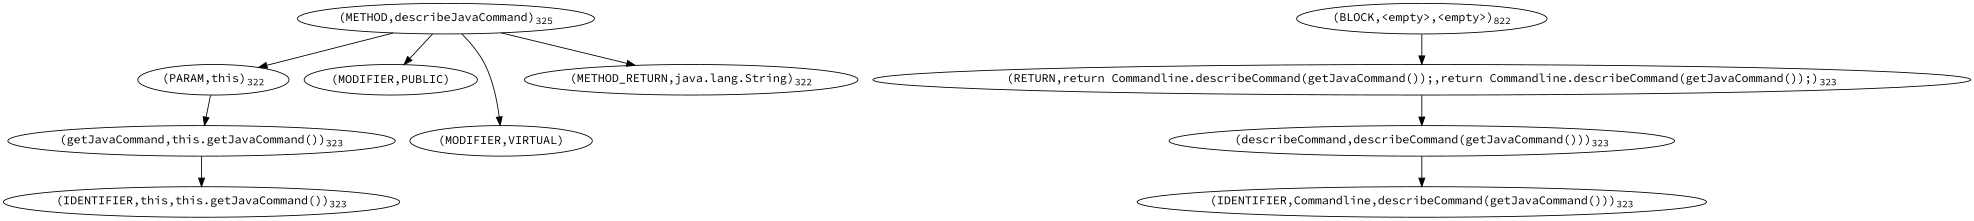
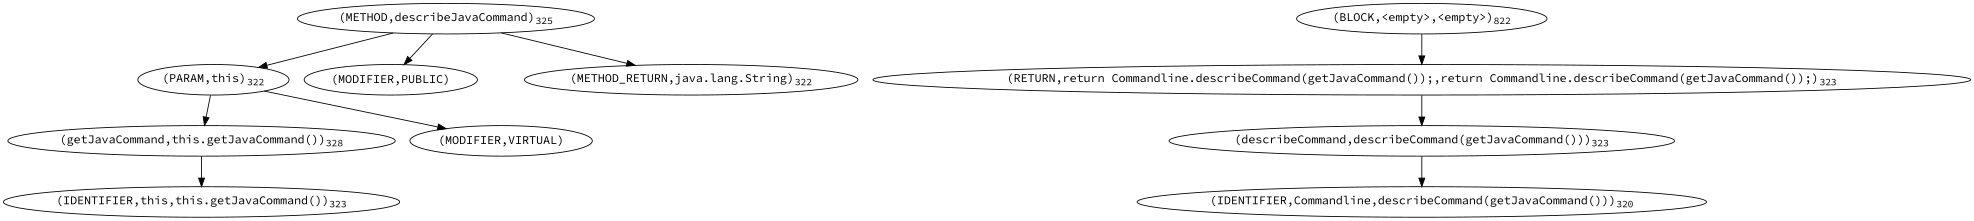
(488, 72) -> (351, 109)
(335, 140) -> (335, 140)
(1625, 201) -> (1625, 201)
